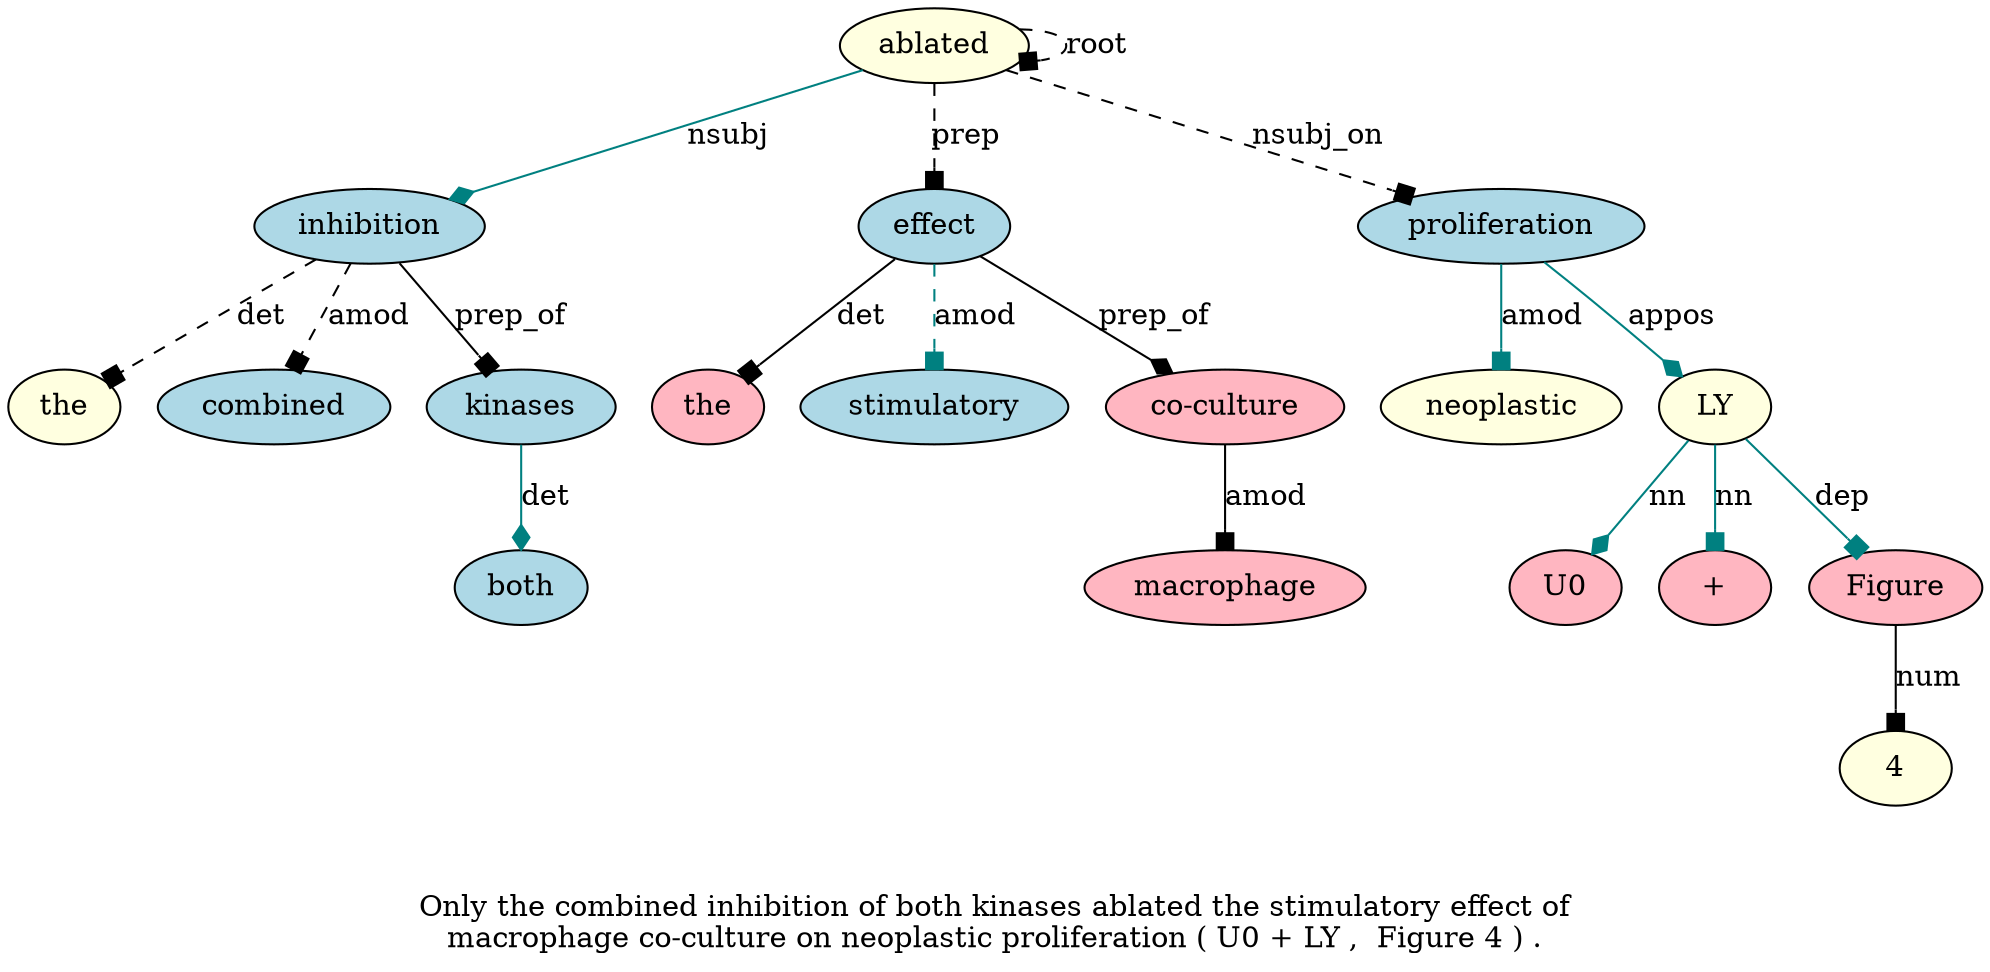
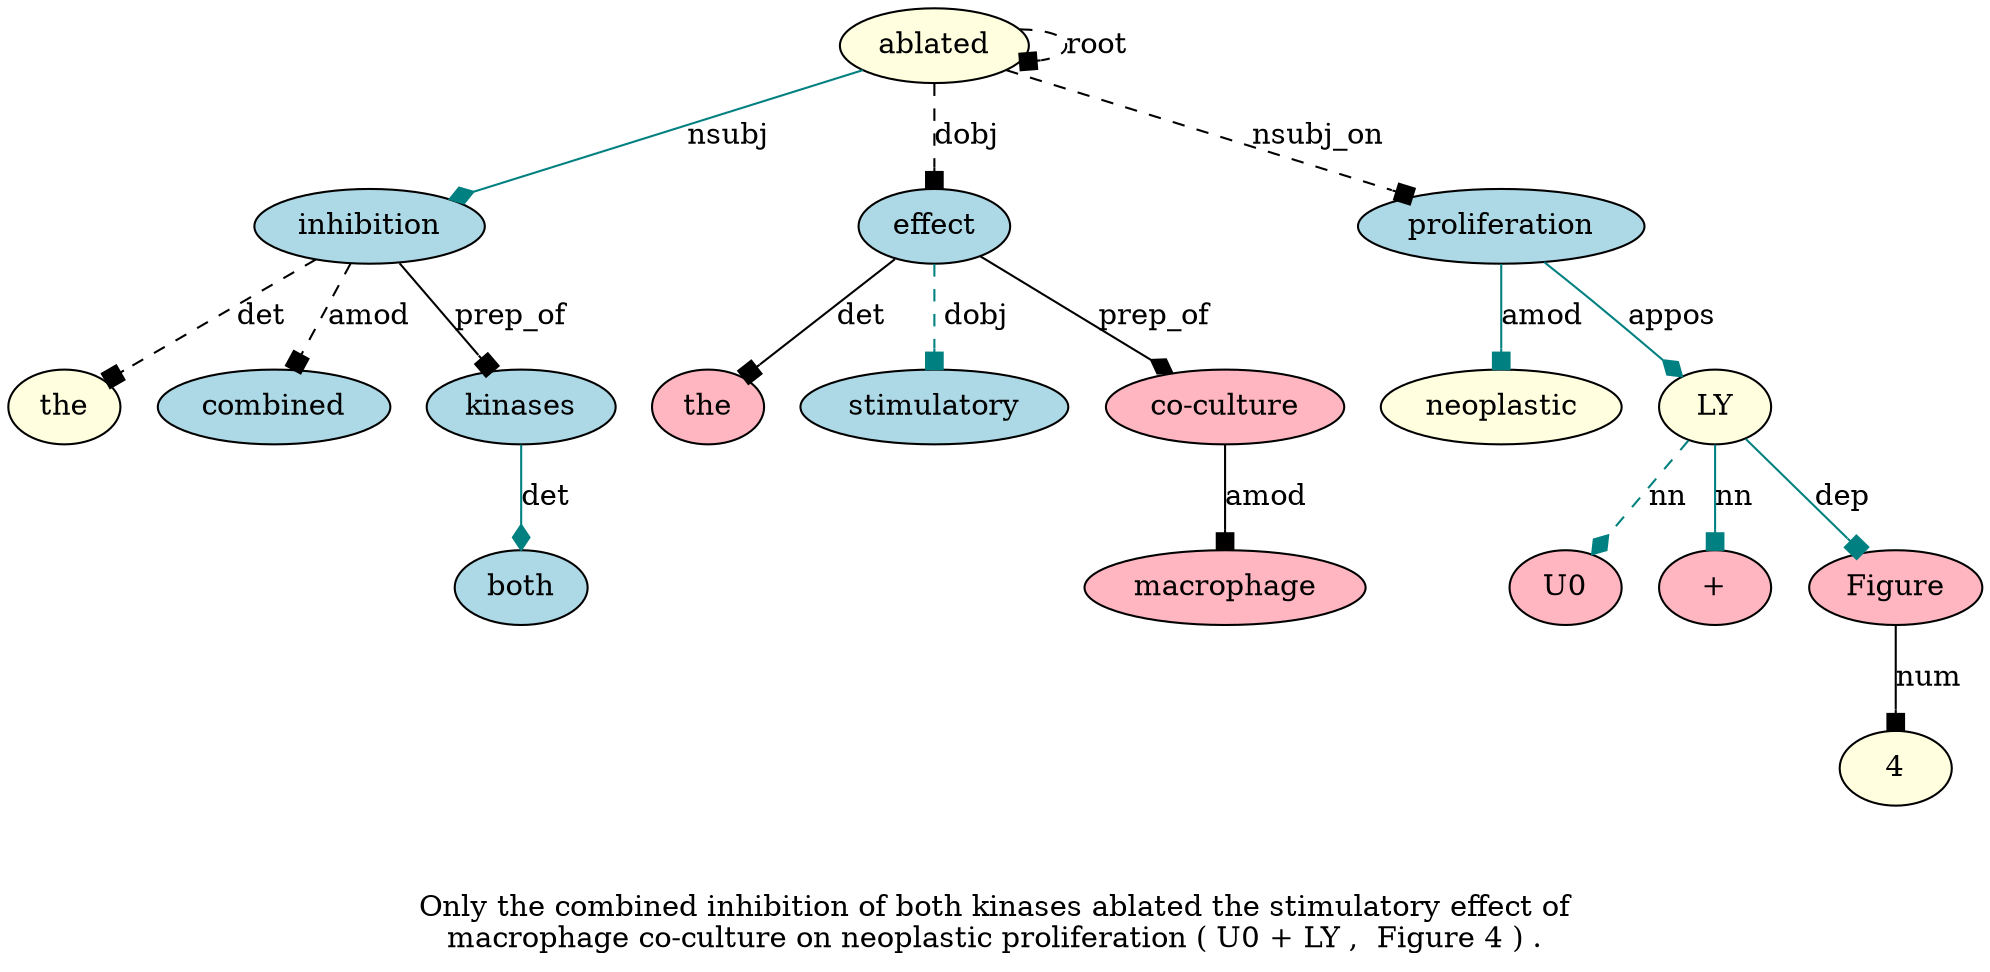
(967, 136) -> (967, 136)
(976, 317) -> (976, 317)
(1649, 488) -> (1649, 488)
